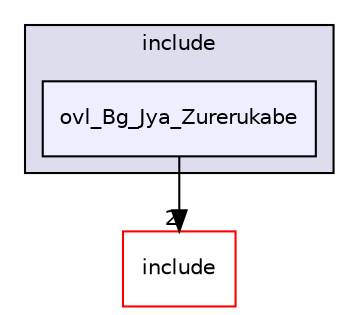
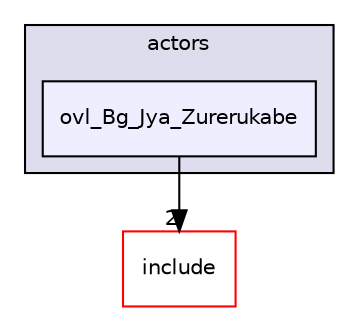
(179, 45) -> (179, 45)
